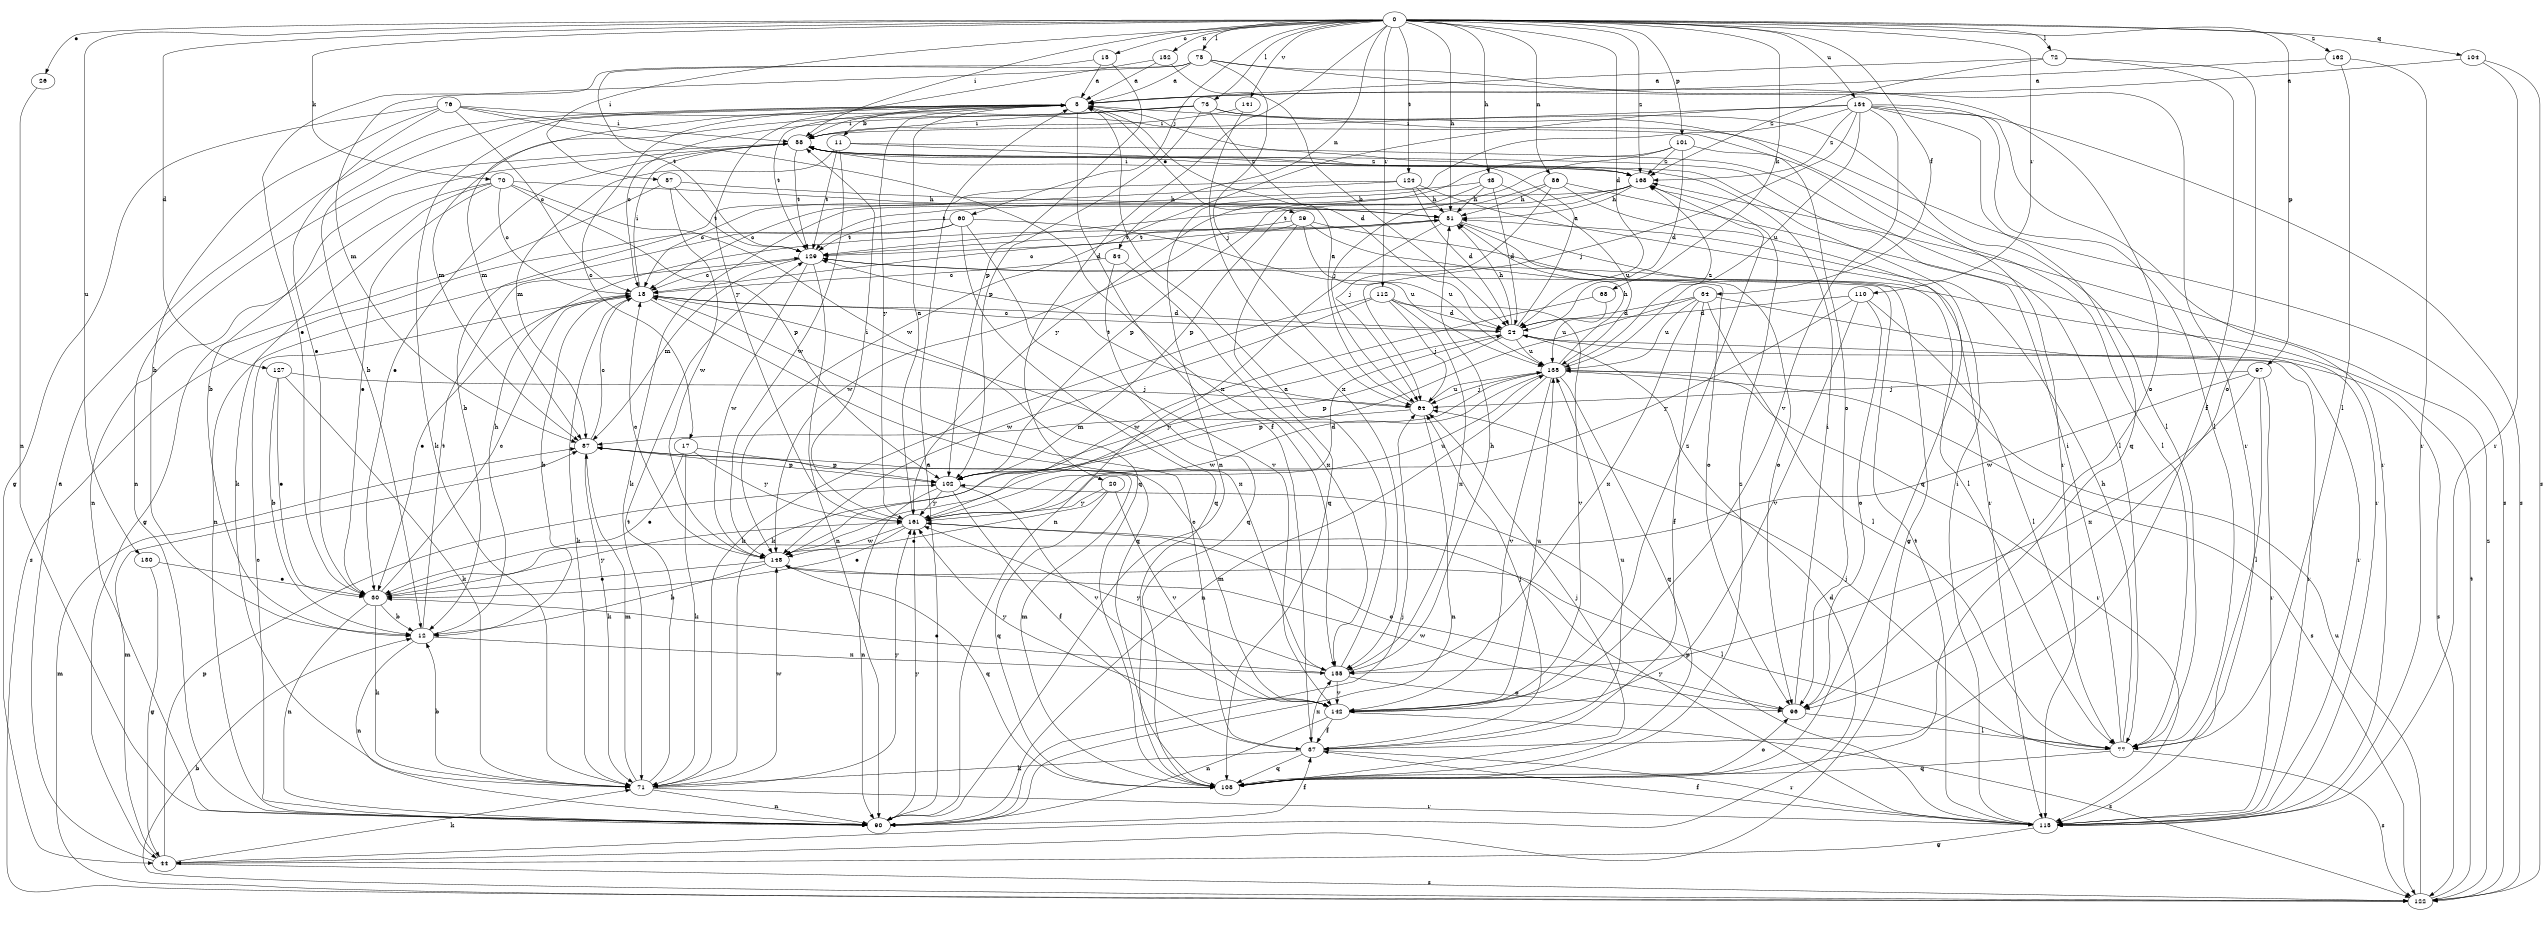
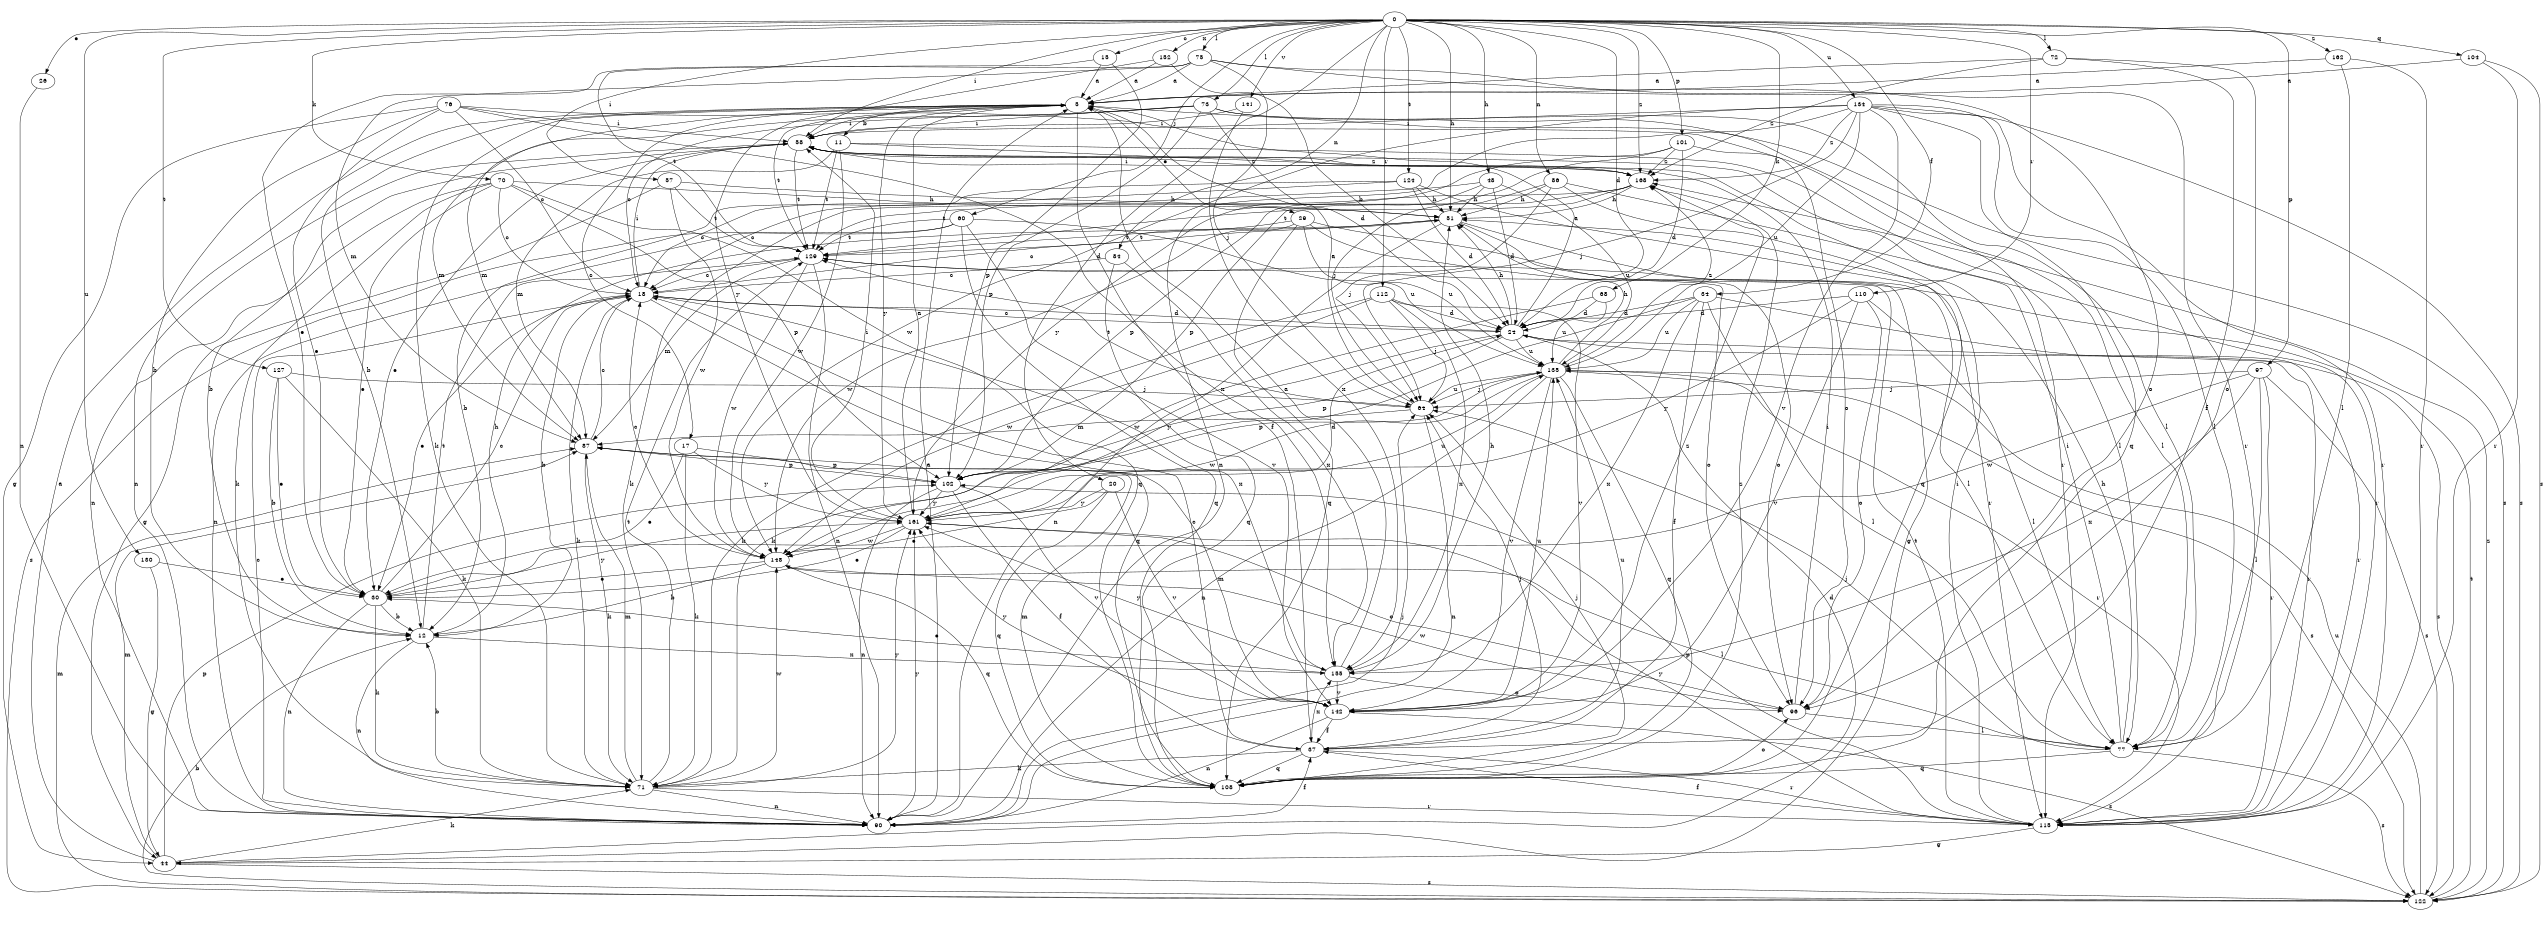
(165, 200) -> (165, 200)
none -> (1576, 316)
none -> (2415, 612)
